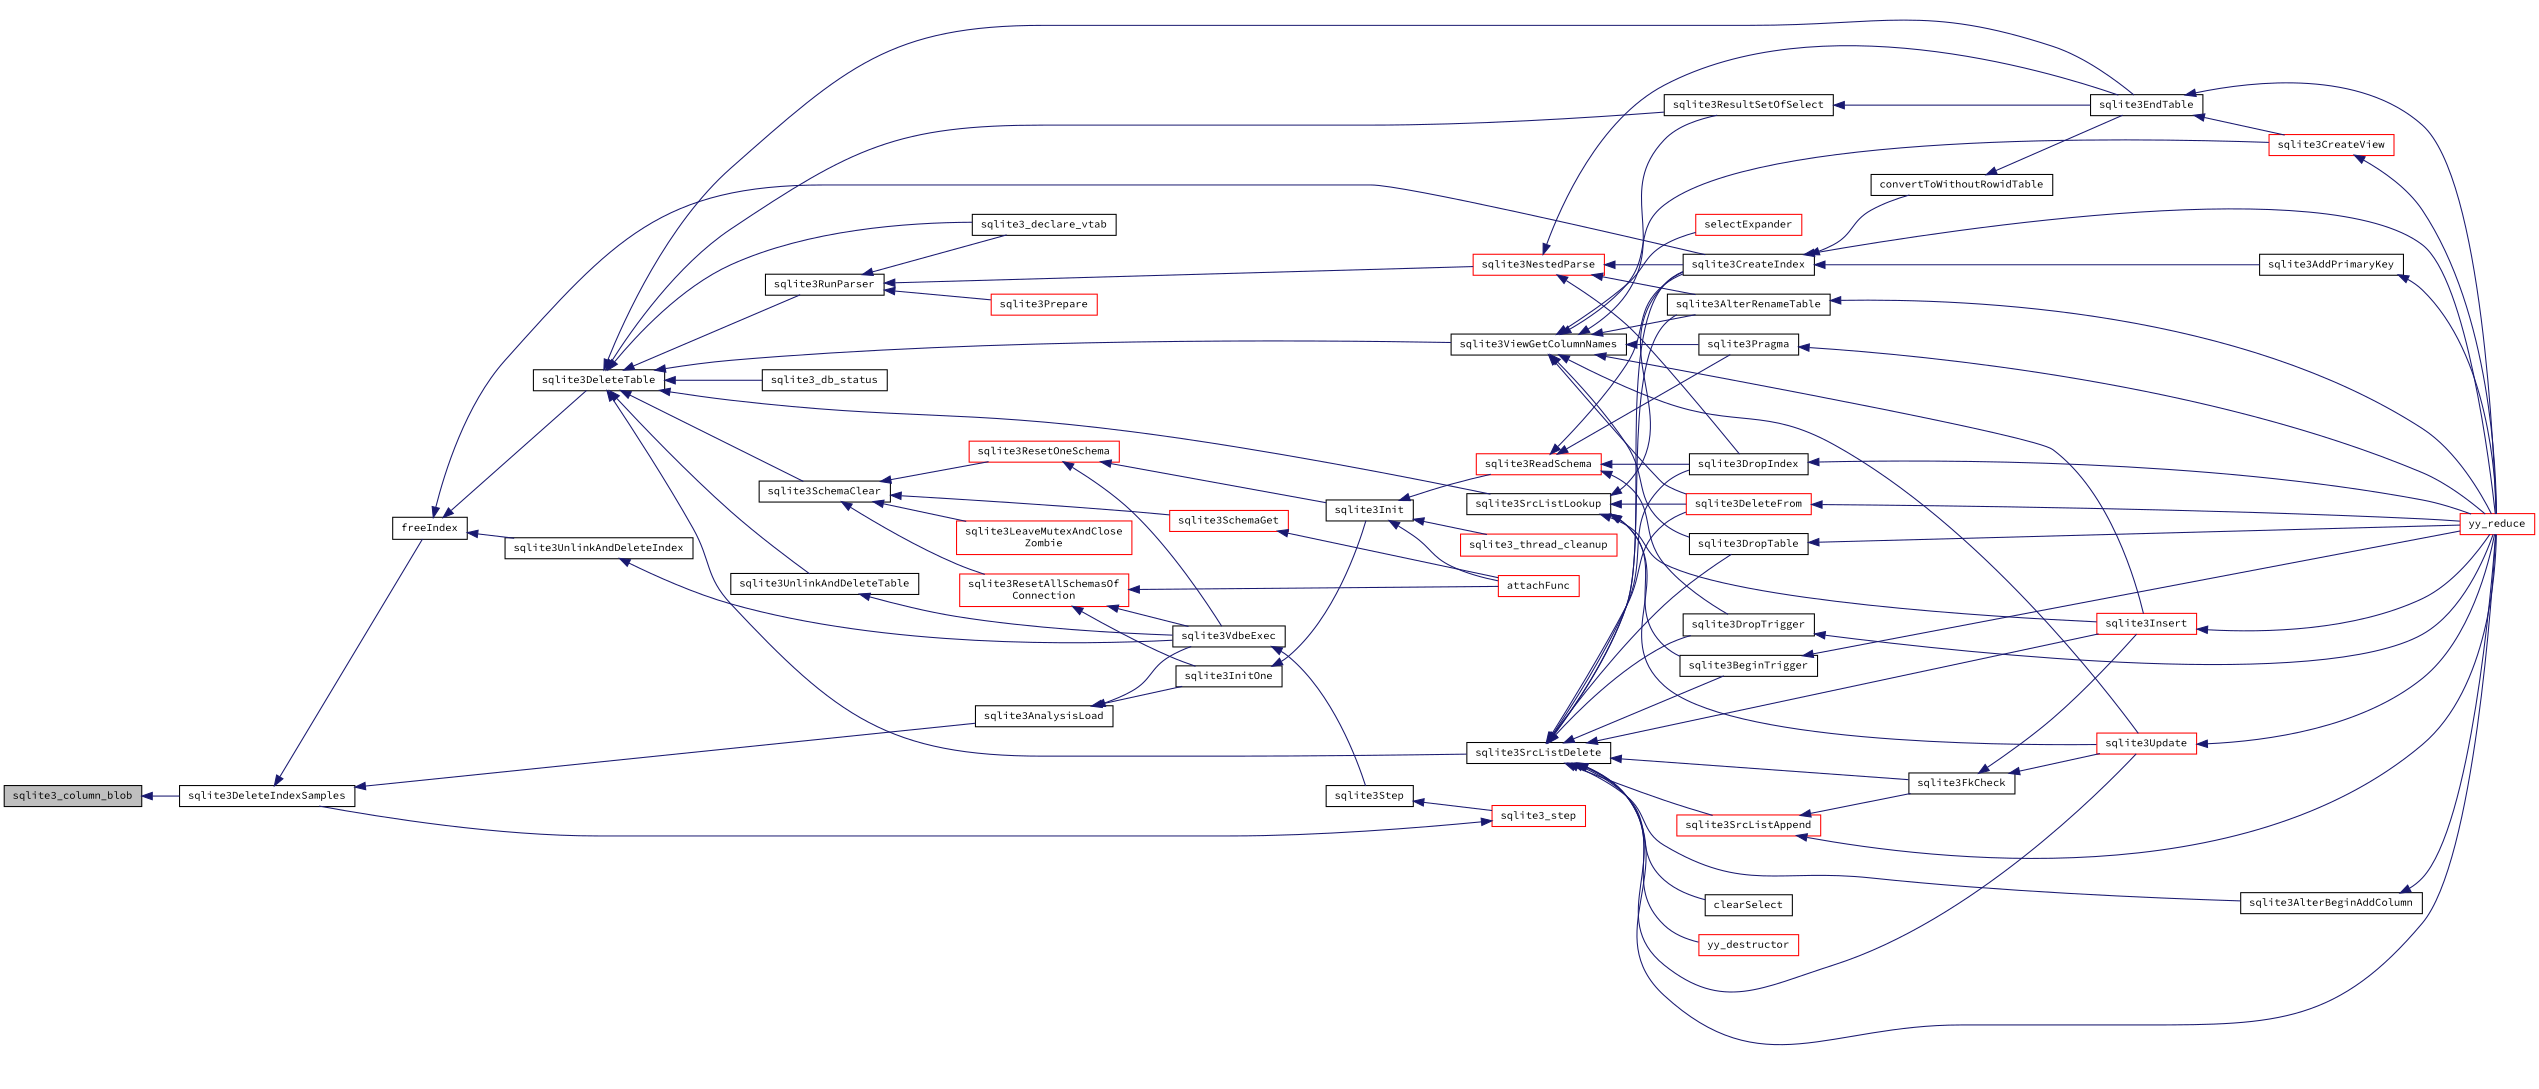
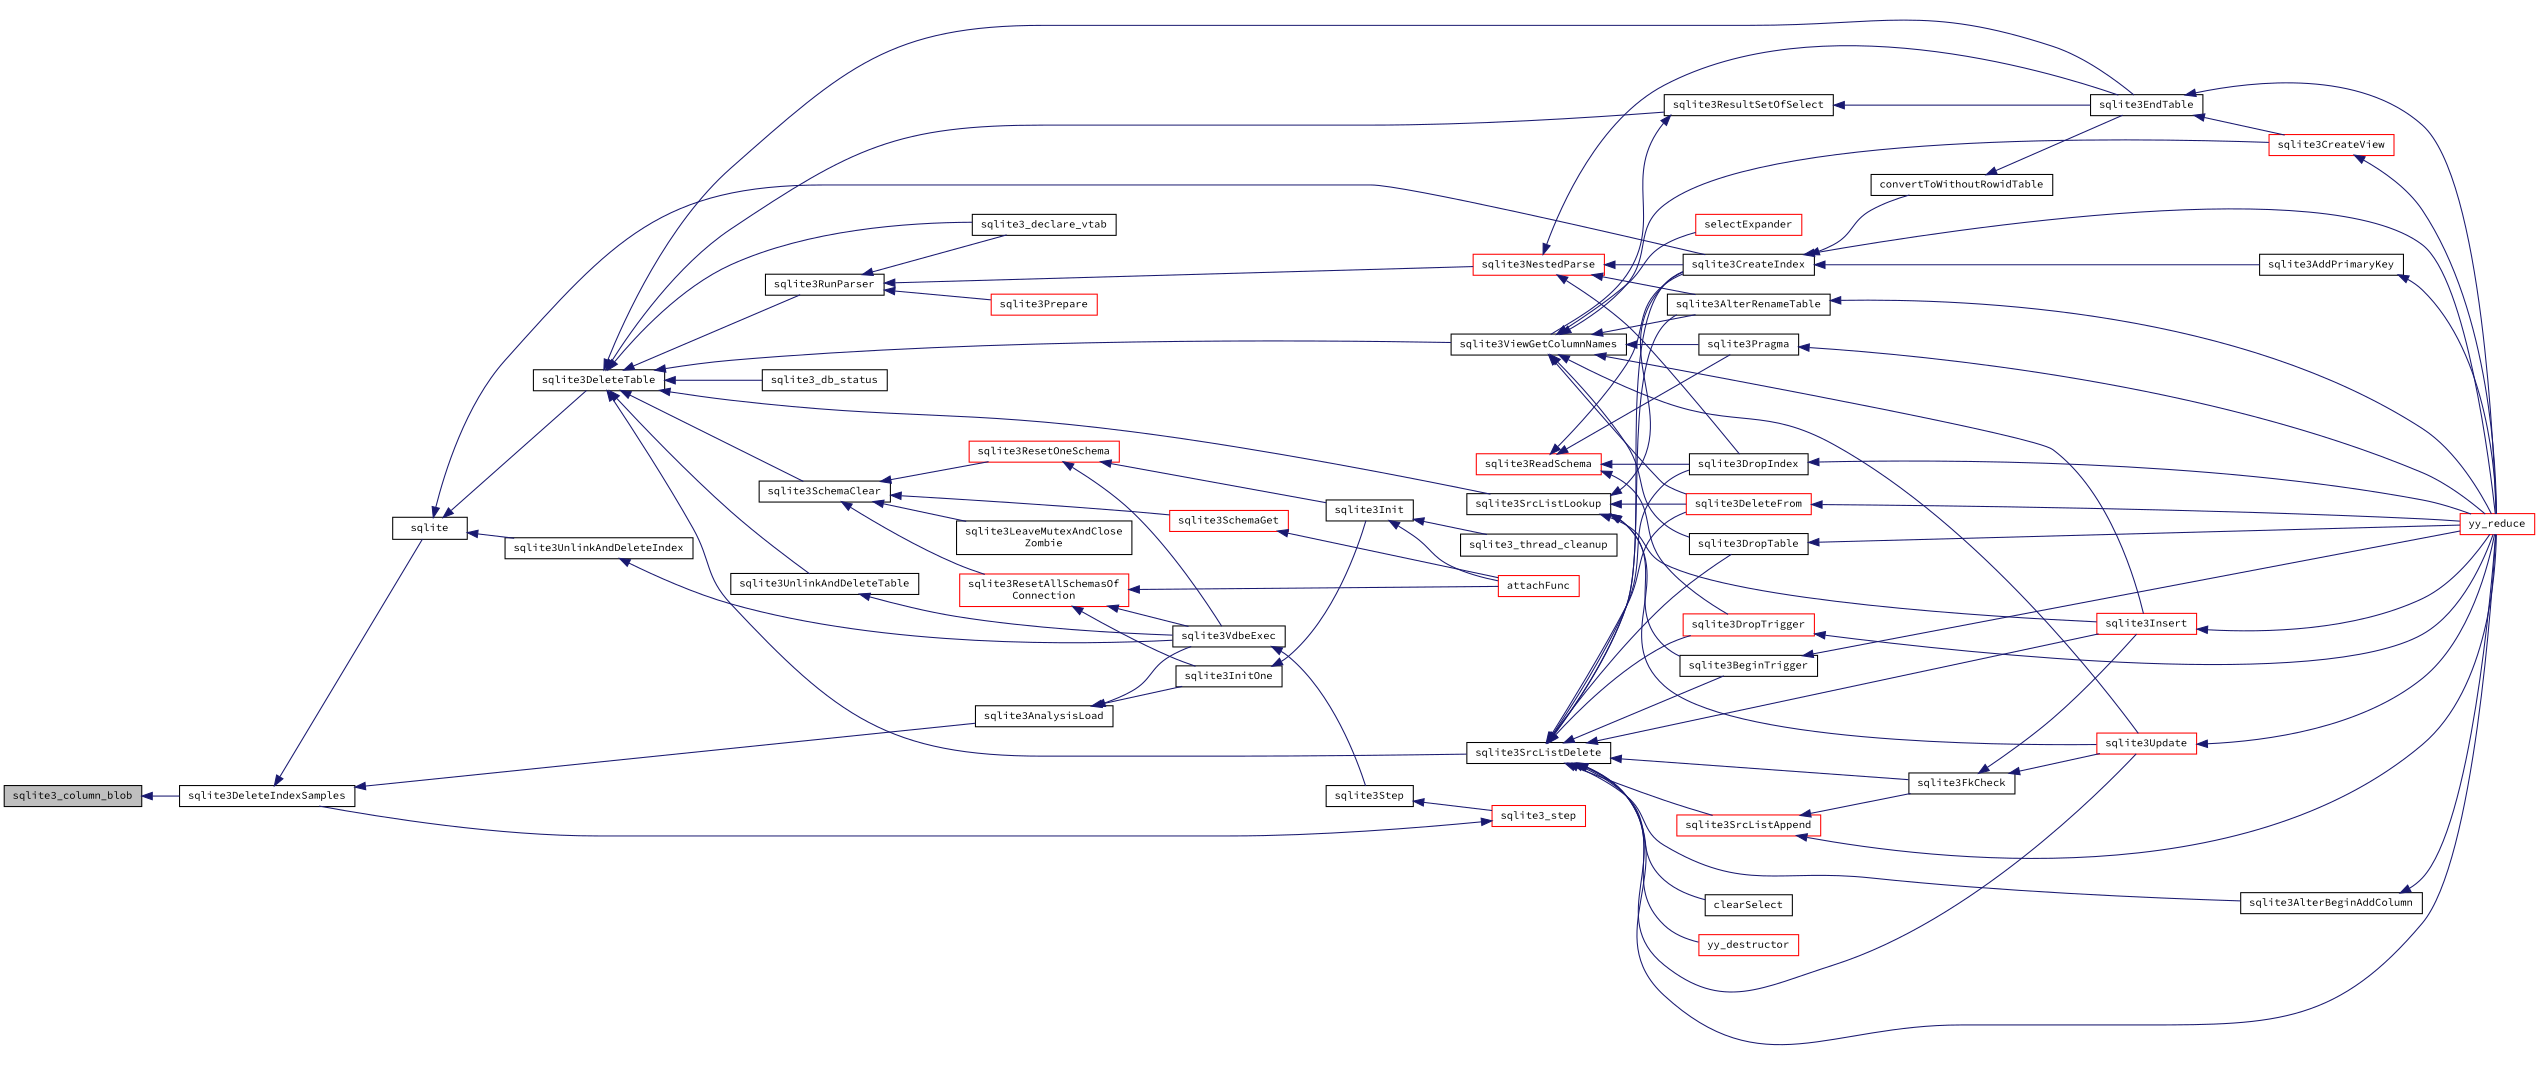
(1642, 212) -> (1644, 215)
(1462, 481) -> none
(430, 528) -> (430, 528)
(1044, 538) -> (1044, 538)
(1539, 545) -> (1539, 545)
(1749, 625) -> (1749, 625)
